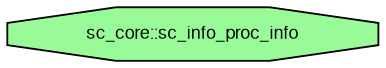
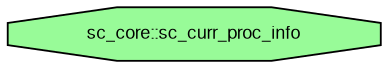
(193, 34) -> (194, 34)
